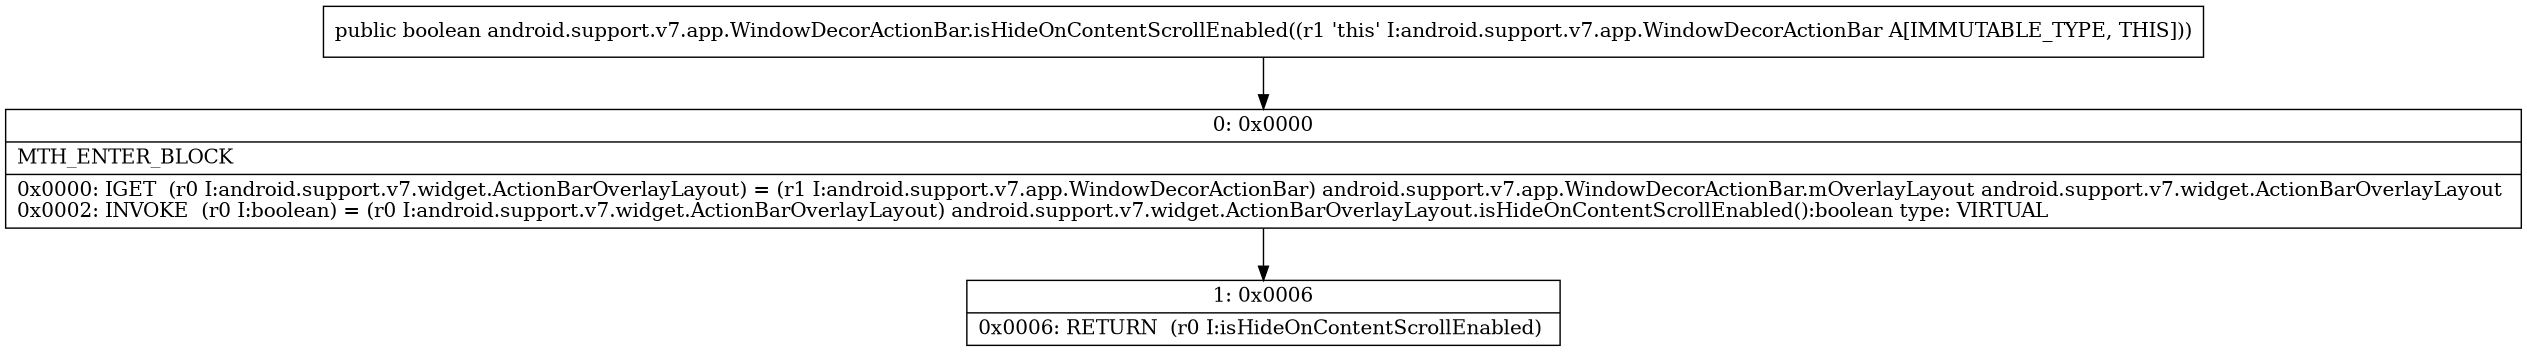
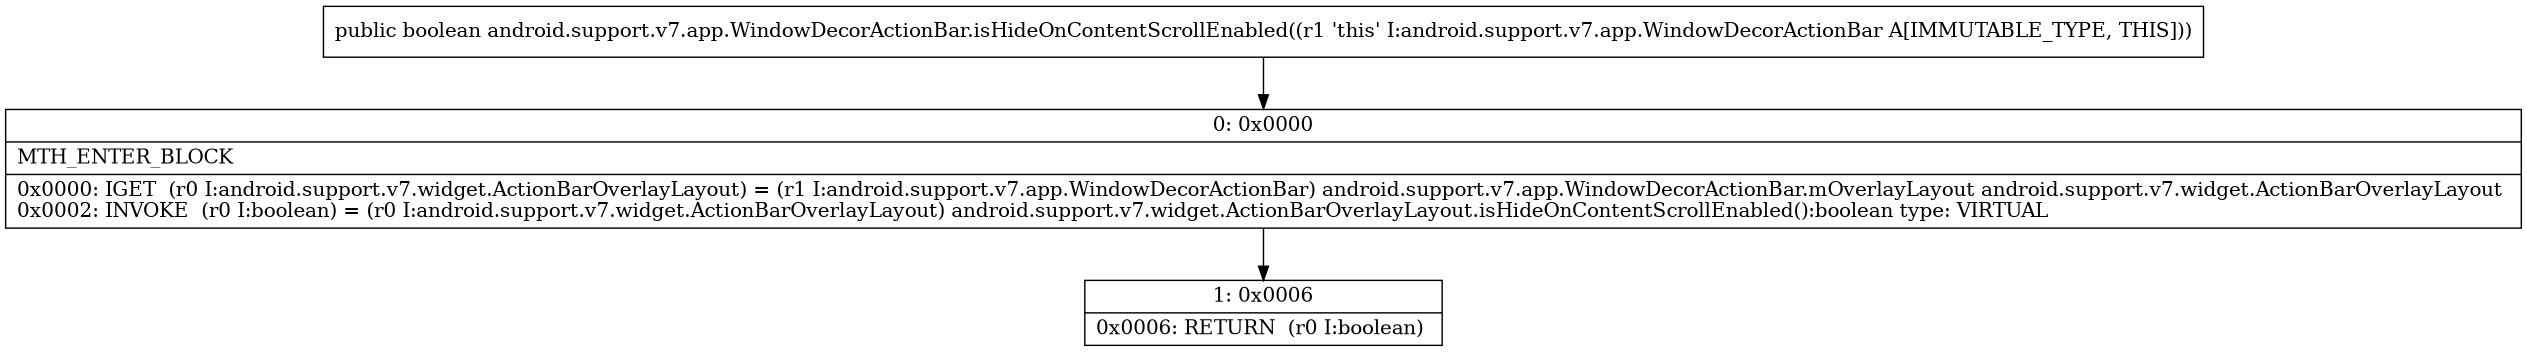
(1263, 328) -> (1263, 328)
